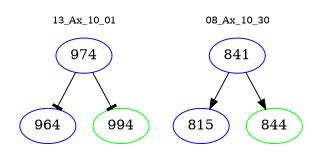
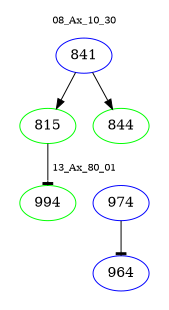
(84, 21) -> (84, 168)
(101, 89) -> (48, 166)
(201, 126) -> (48, 126)
